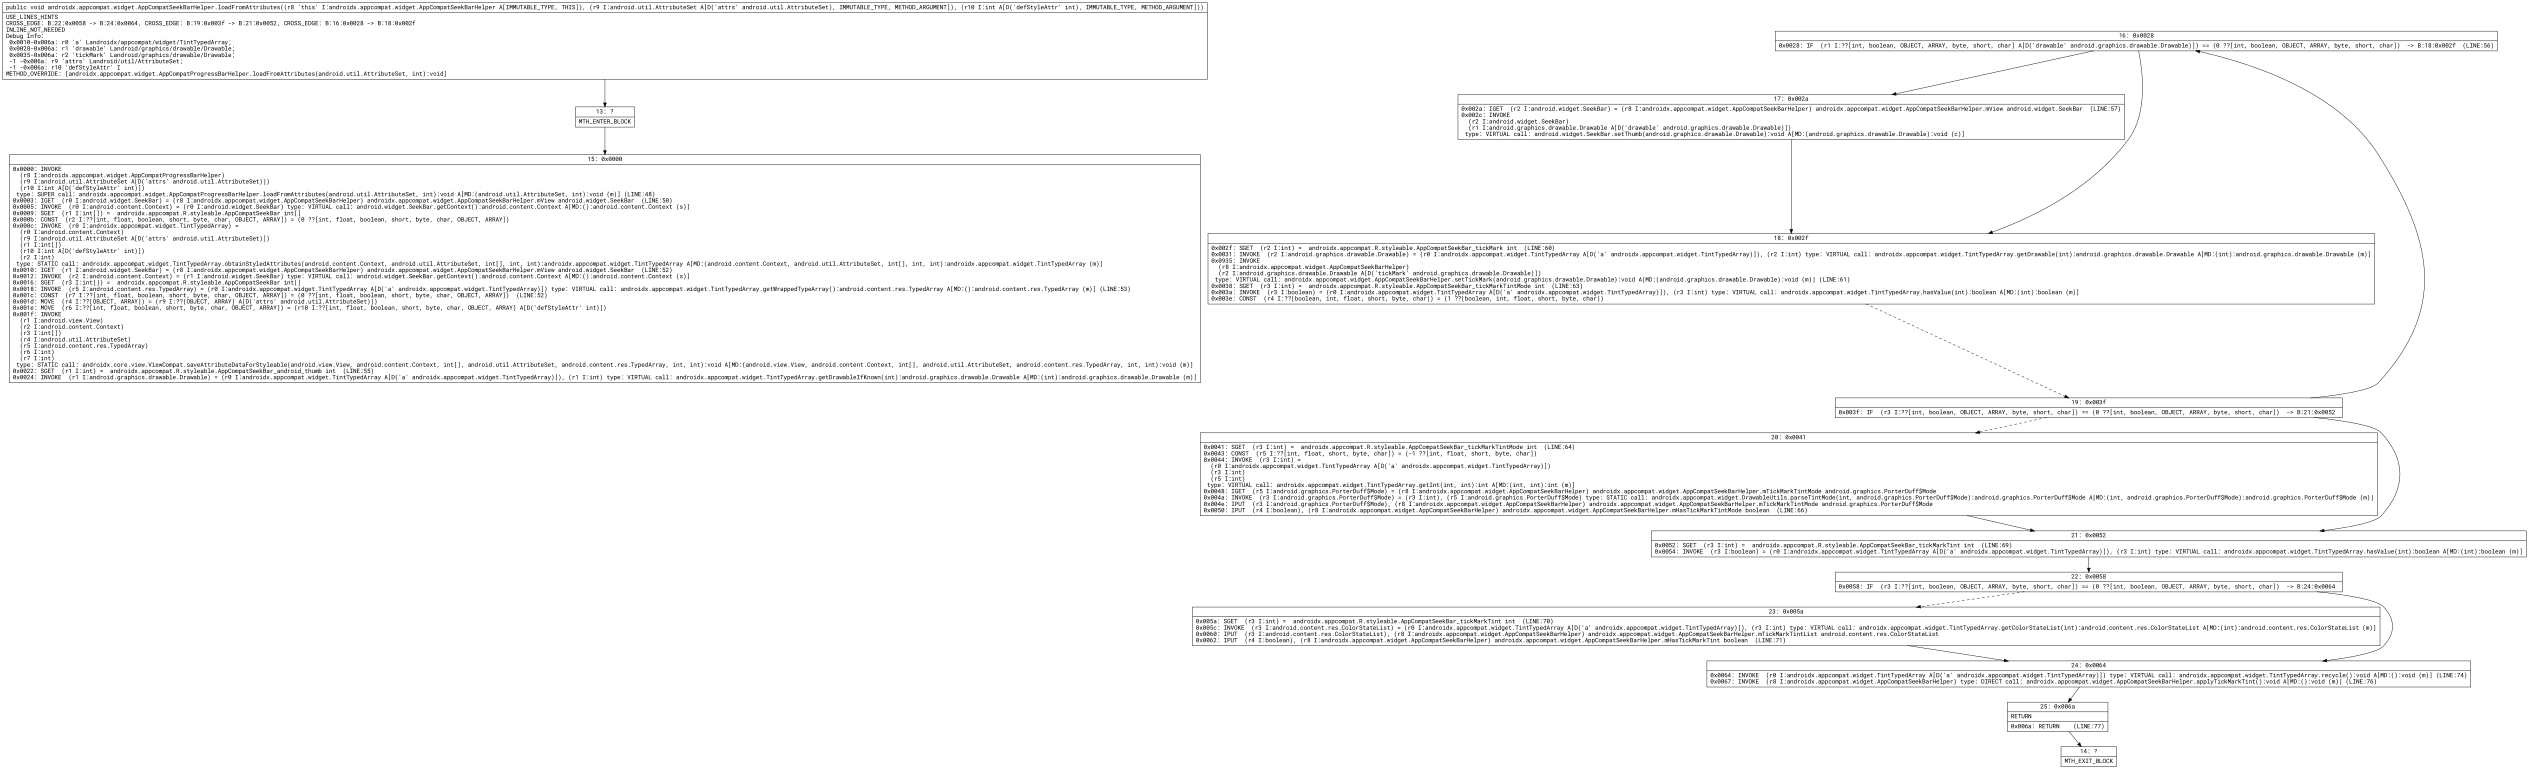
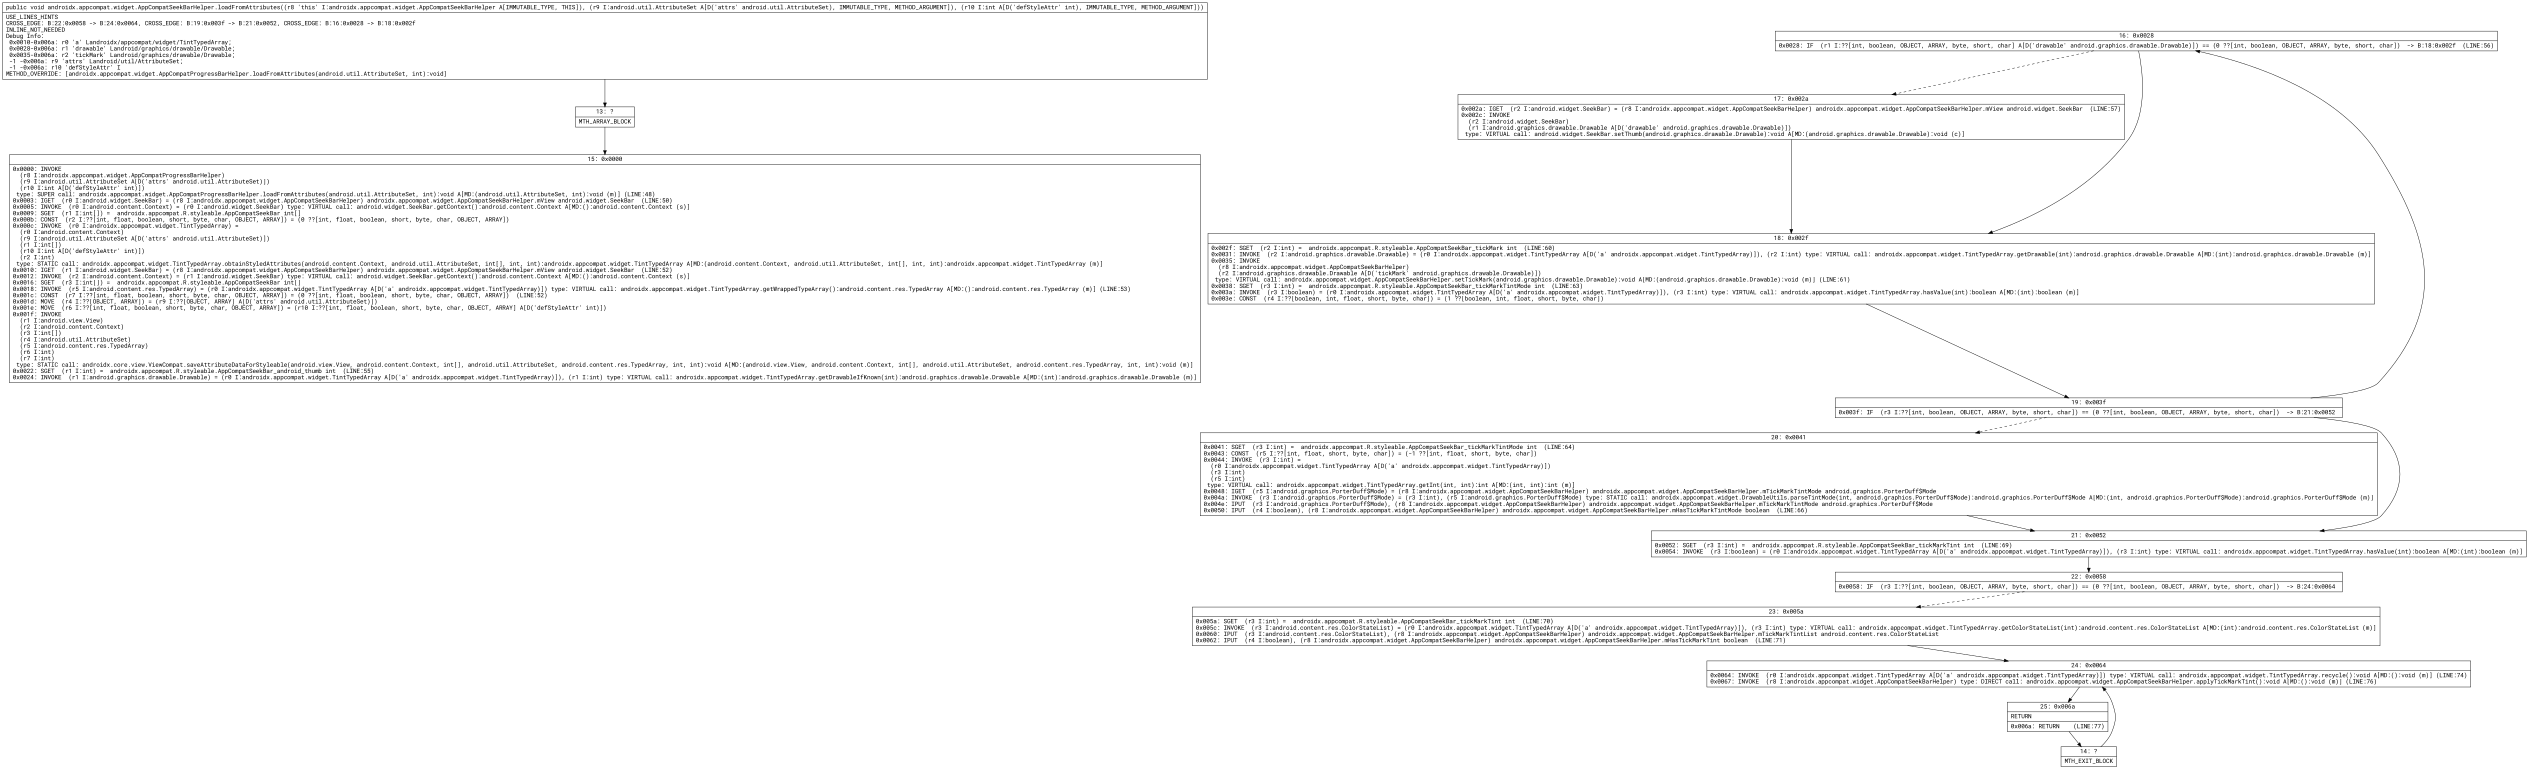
(1995, 72) -> (1995, 72)
(605, 122) -> (605, 122)
(1239, 261) -> (1239, 261)
(1966, 350) -> (1966, 350)
(2392, 621) -> (2115, 720)
